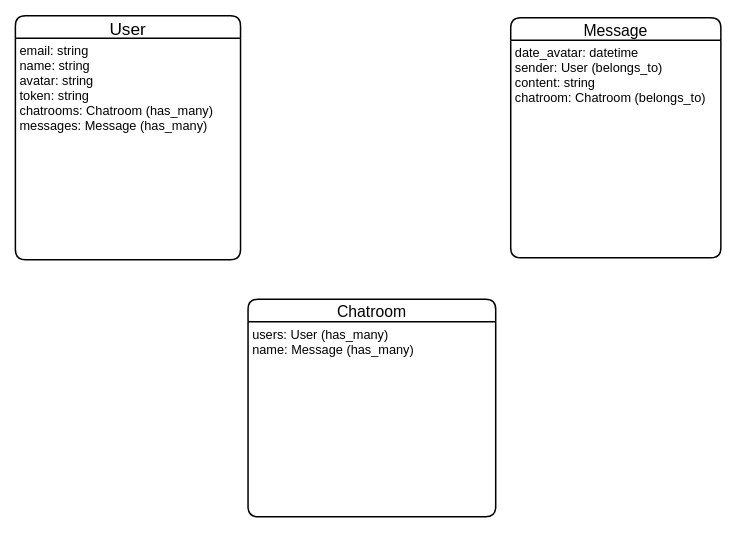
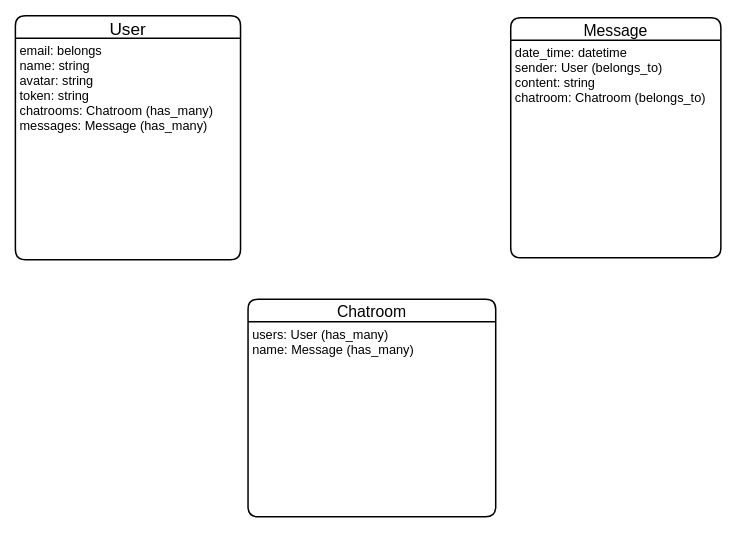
(58, 51) -> (61, 51)
(584, 53) -> (576, 53)
